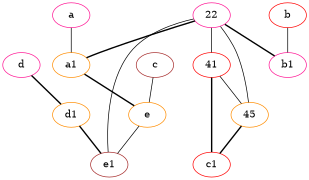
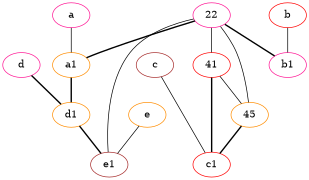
(108, 89) -> (71, 90)
(151, 90) -> (183, 115)
